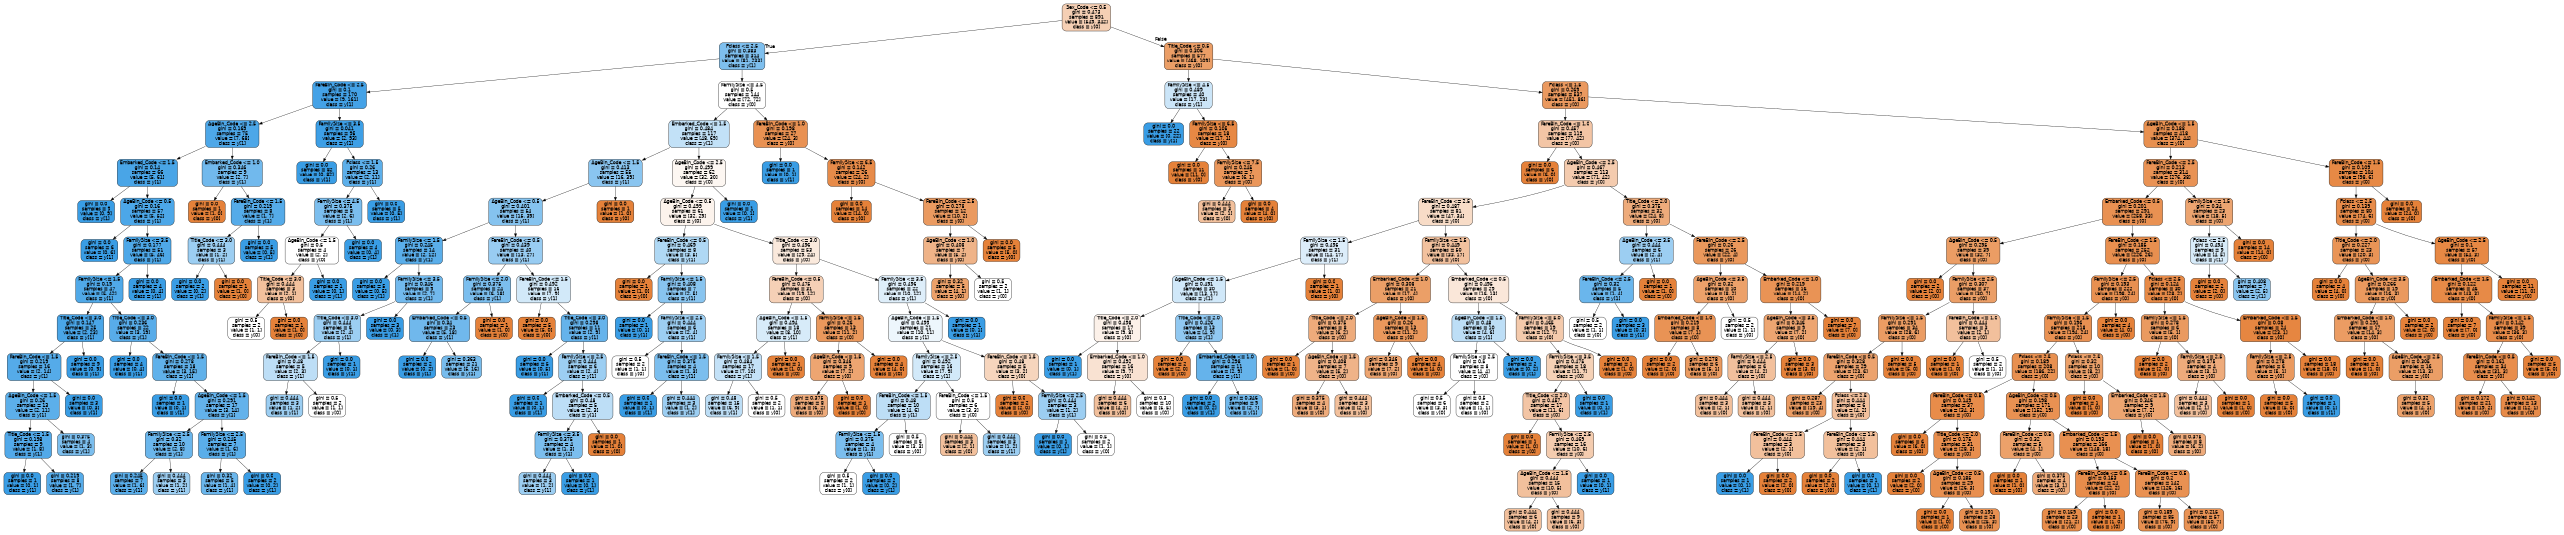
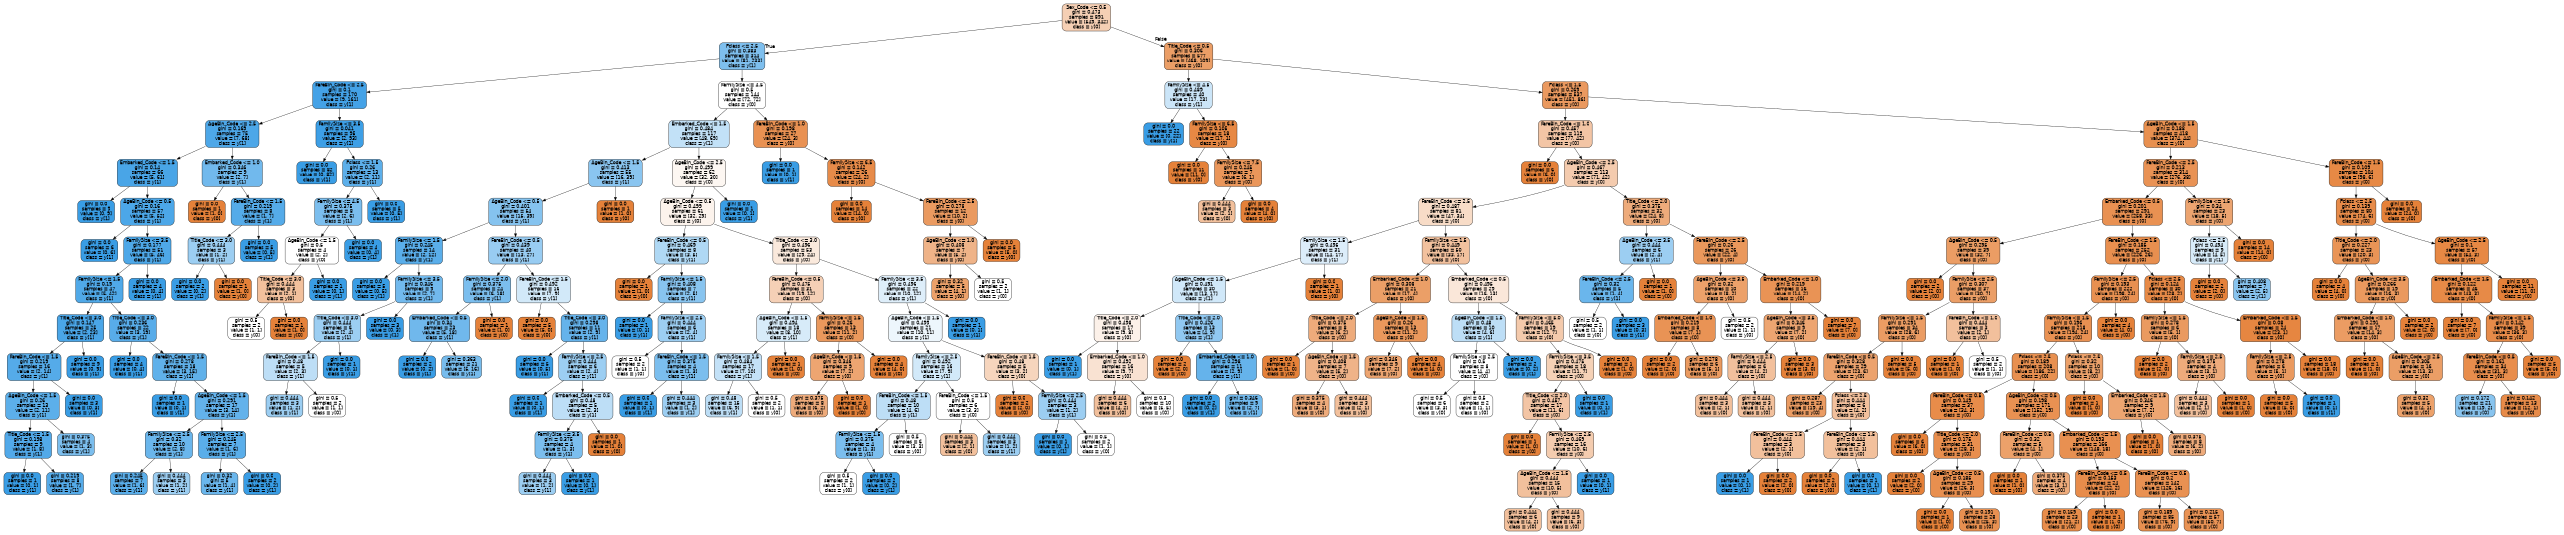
(2475, 406) -> (2475, 406)
(219, 484) -> (219, 484)
